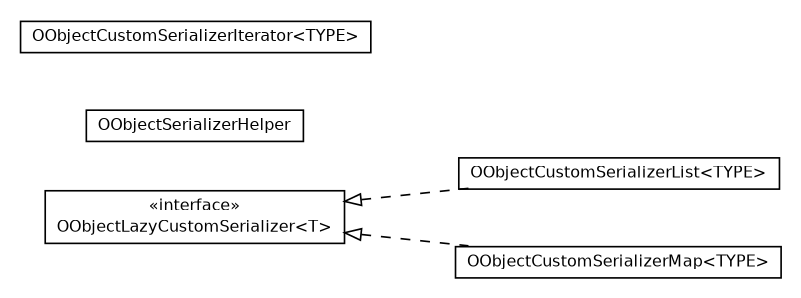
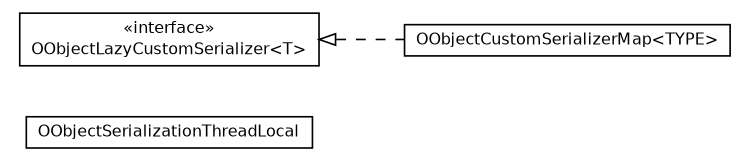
(195, 36) -> none
(195, 125) -> none
none -> (169, 132)
(618, 173) -> none
